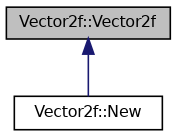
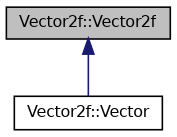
(88, 113) -> (88, 113)
